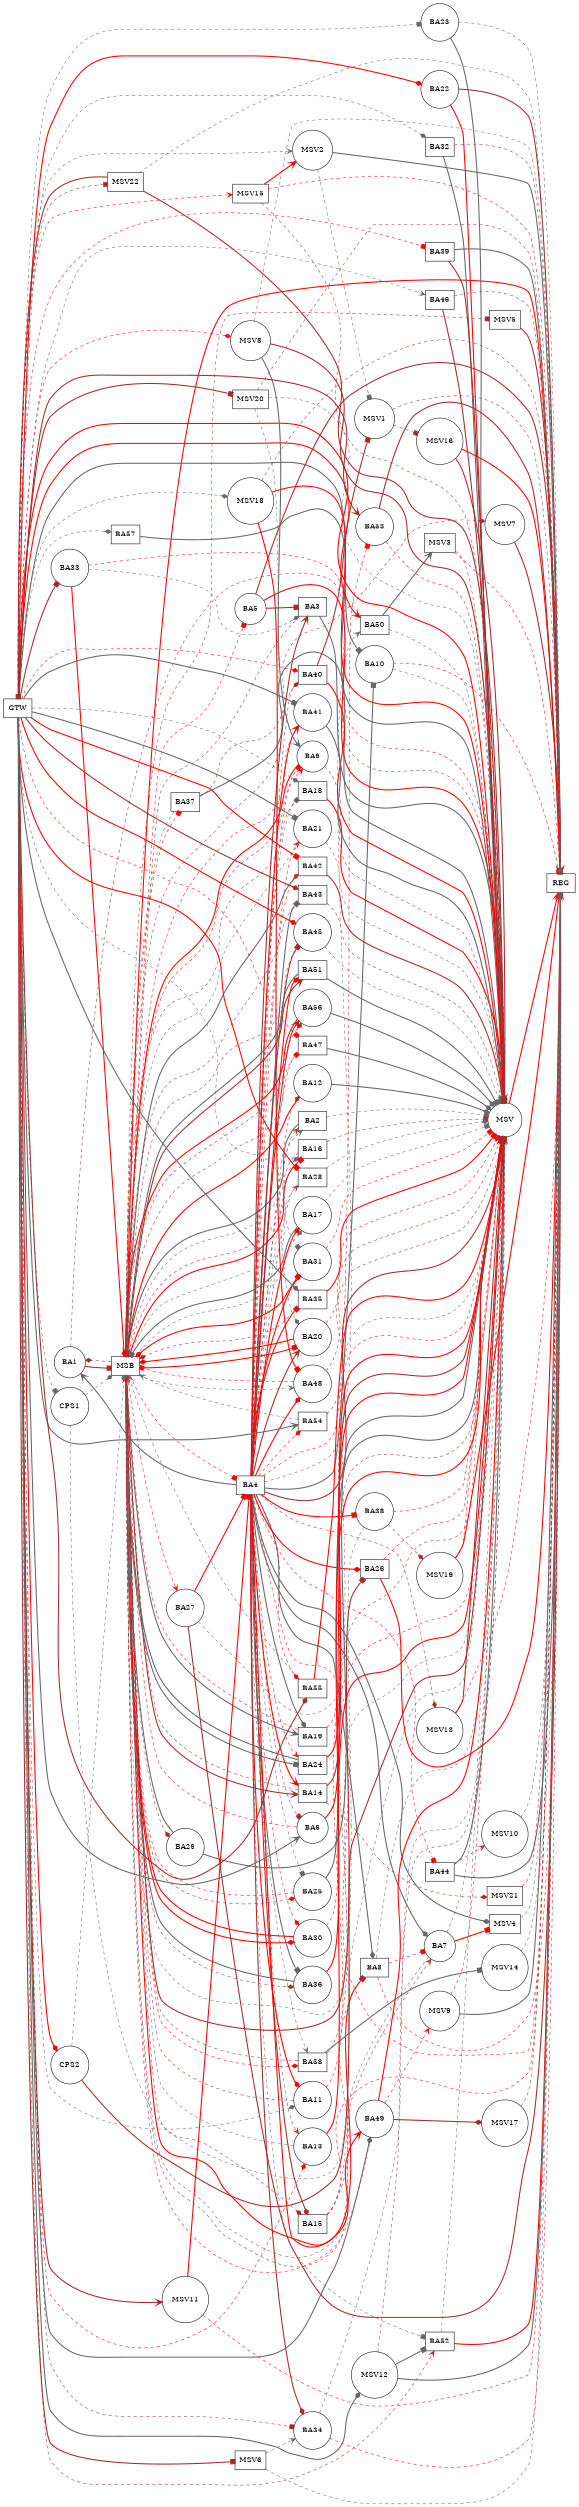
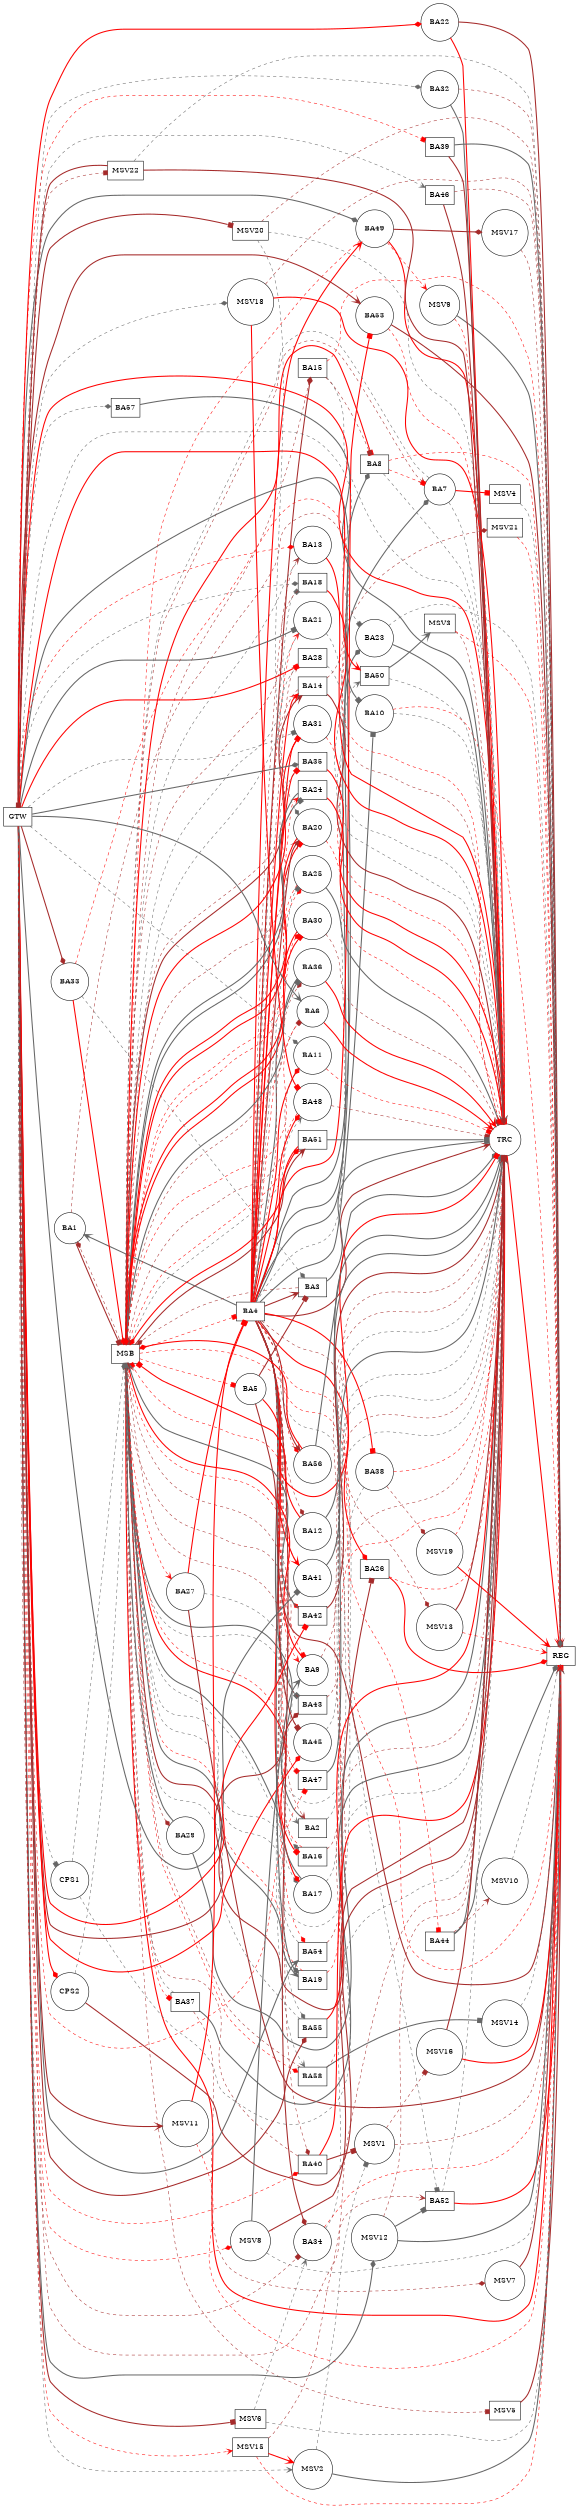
(440, 147) -> (440, 89)
(33, 641) -> (42, 892)
(349, 1033) -> (341, 1085)
(505, 1120) -> (505, 1140)
(167, 1138) -> (232, 1254)
(279, 1630) -> (280, 1667)
(134, 1708) -> (191, 1129)
(378, 1709) -> (345, 995)
